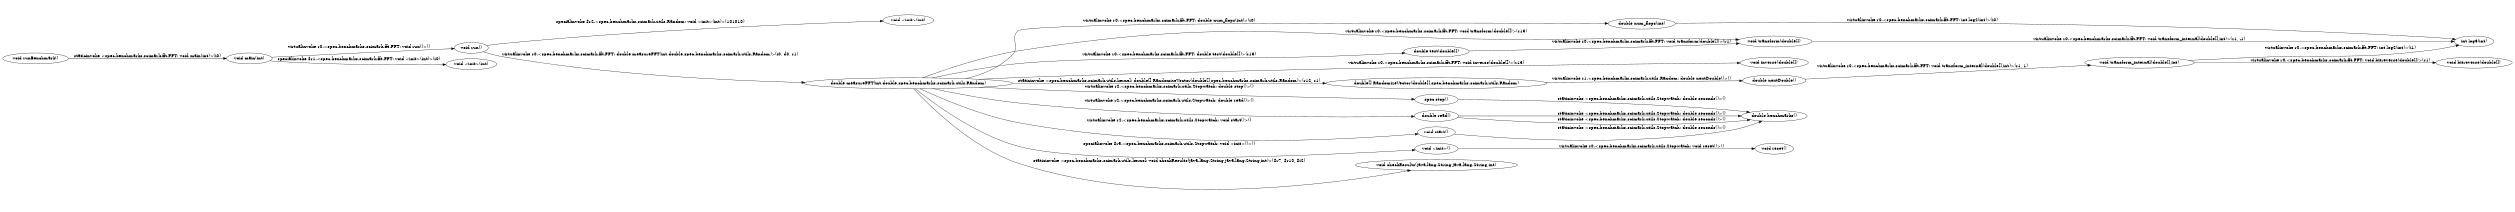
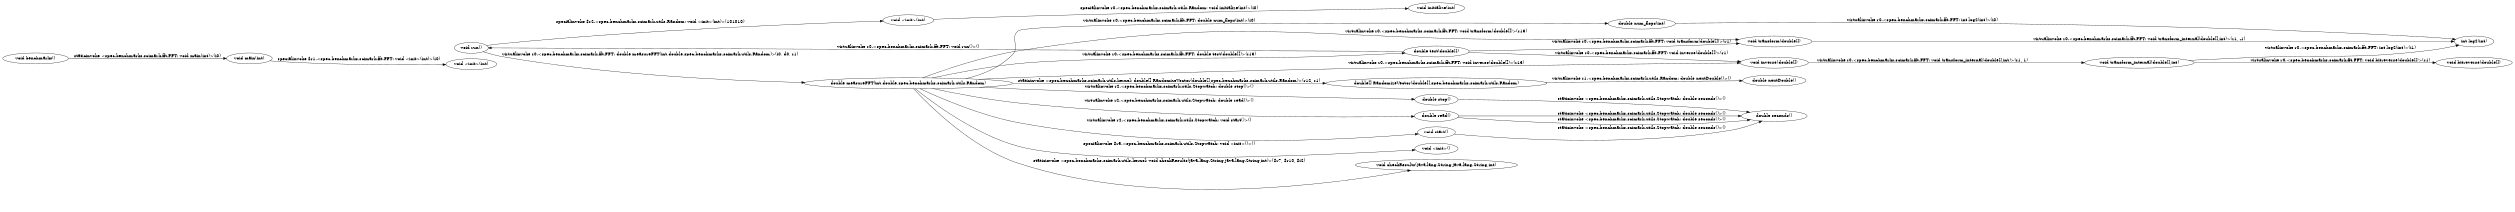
none -> (1436, 8)
(2474, 41) -> (2474, 41)
(362, 53) -> (948, 50)
none -> (1603, 57)
(36, 58) -> (36, 58)
(1946, 72) -> (1945, 63)
(1436, 100) -> (1436, 100)
(1774, 116) -> (1774, 116)
(1774, 149) -> none
